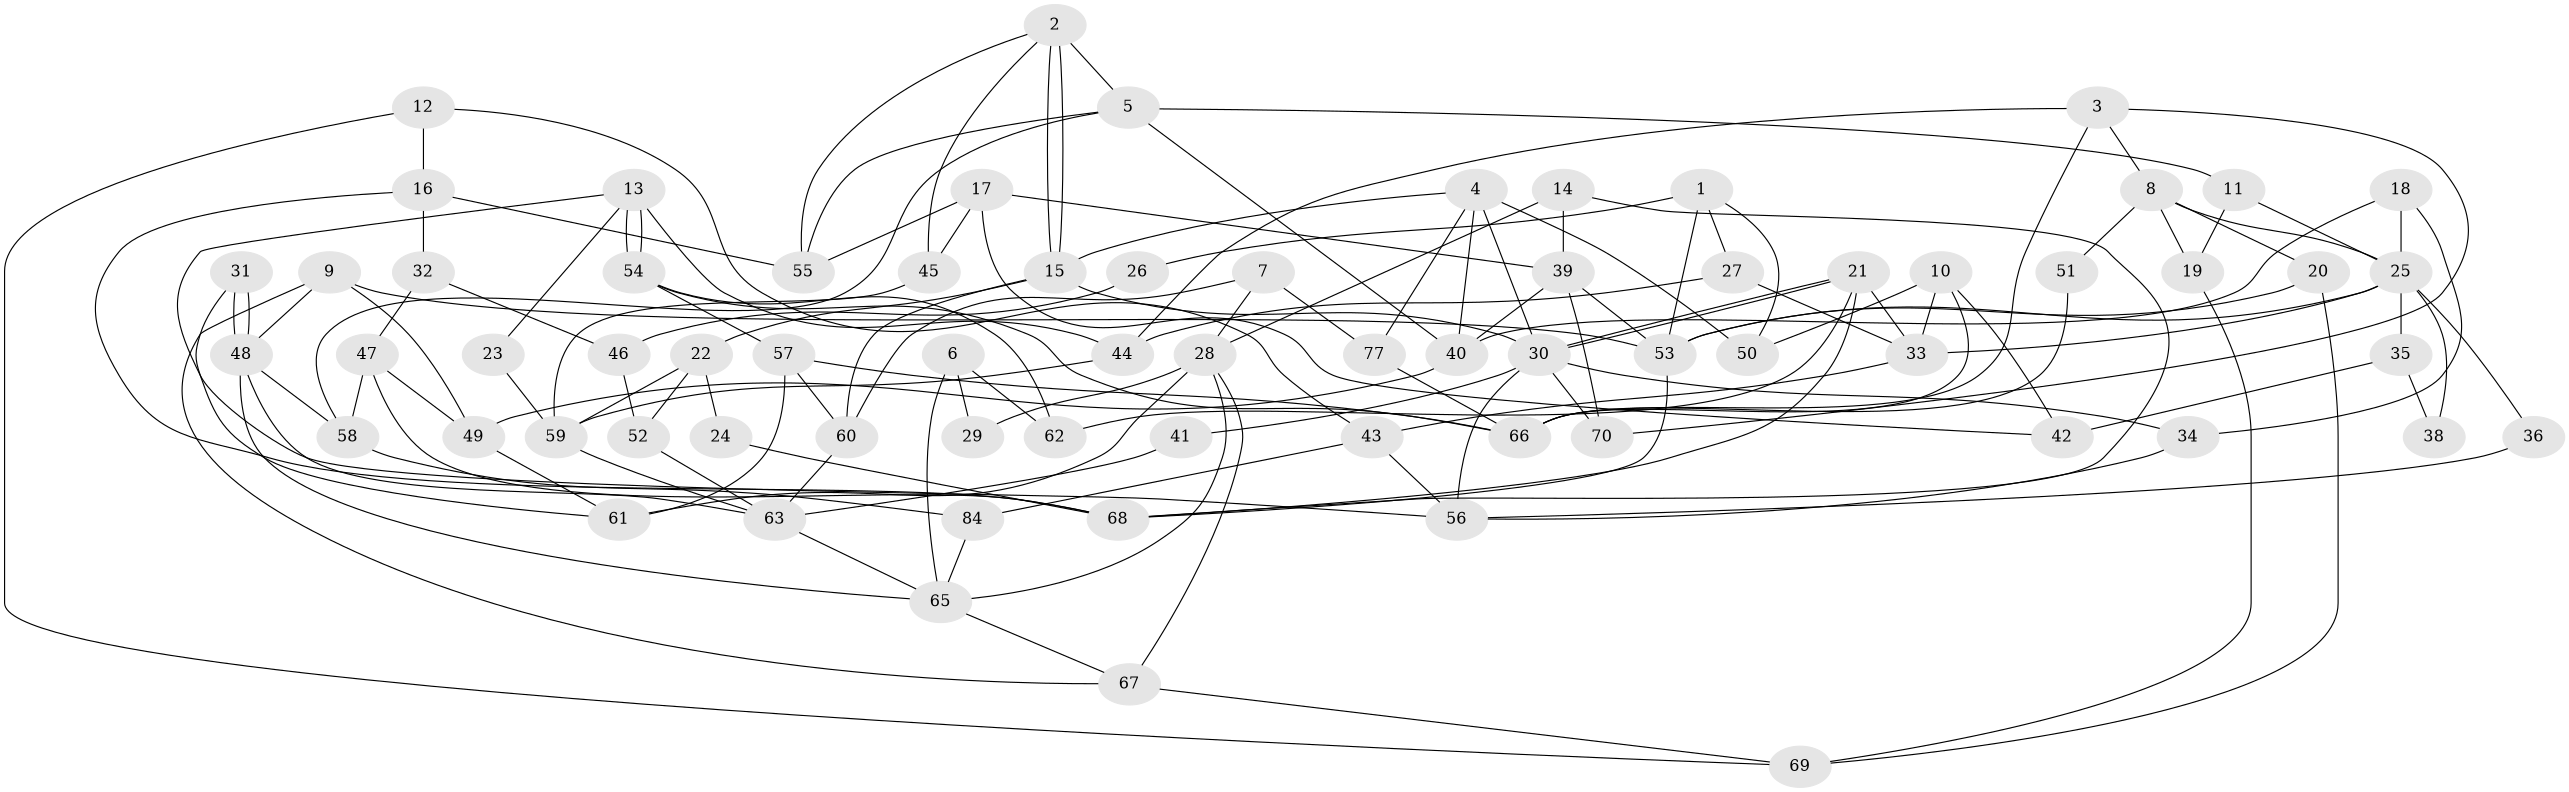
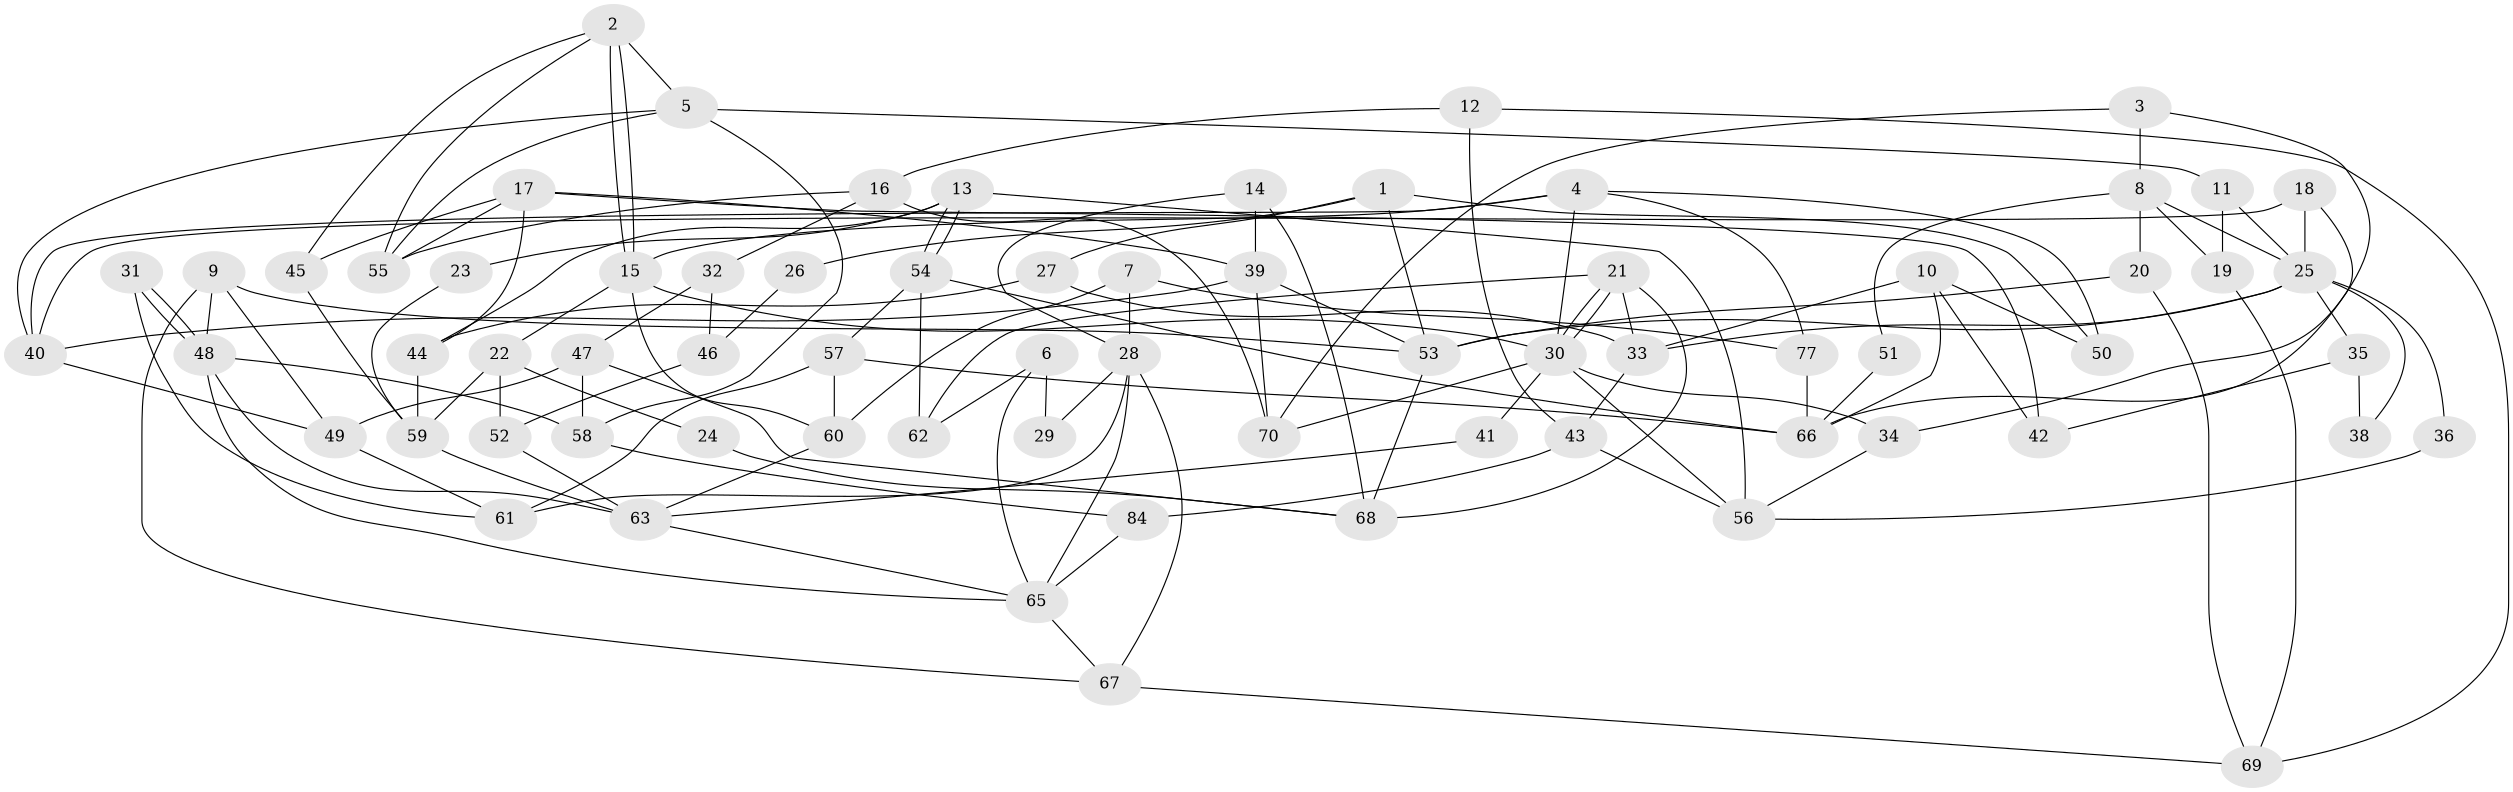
(1576, 143) -> (504, 290)
(174, 430) -> (1155, 243)
